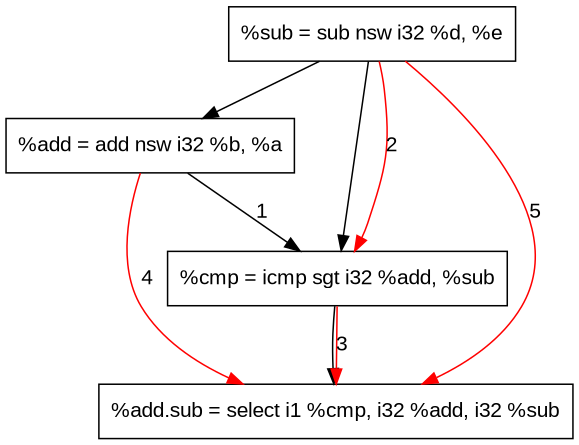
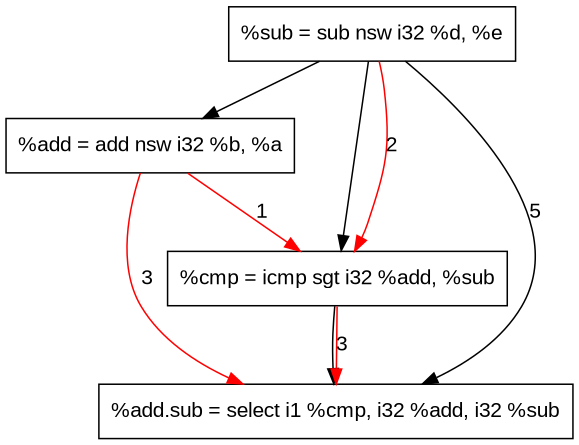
(238, 208) -> (238, 208)
(528, 219) -> (528, 219)
(147, 279) -> (147, 279)
